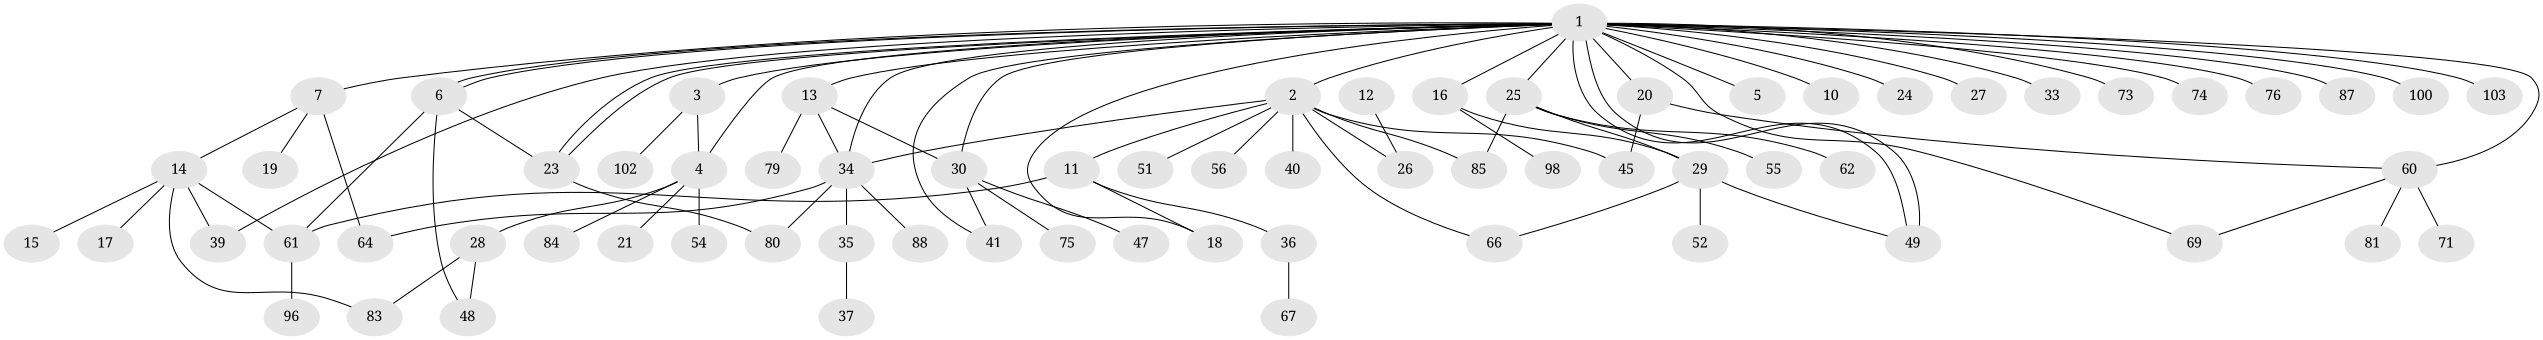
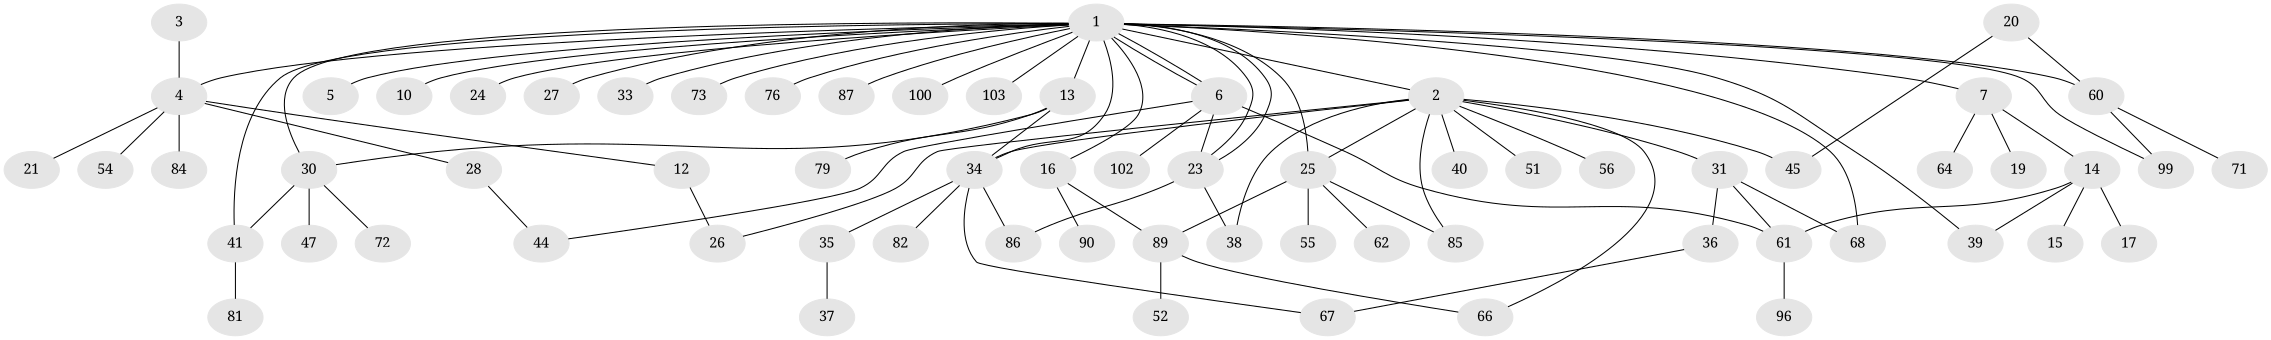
(1134, 39) -> none
(1612, 59) -> none
(2200, 96) -> none
(661, 133) -> (1168, 135)
none -> (1372, 133)
none -> (430, 134)
(1072, 170) -> (1720, 170)
(1553, 170) -> (1087, 244)
(1700, 170) -> (1161, 244)
(2391, 207) -> (235, 281)
(631, 213) -> (1100, 284)
(773, 244) -> (1013, 244)
(920, 244) -> (901, 244)
(1068, 244) -> (383, 244)
(1215, 244) -> (1858, 244)
none -> (1234, 244)
(1913, 244) -> none
(2195, 244) -> (2166, 170)
(375, 317) -> none
(468, 317) -> (541, 244)
